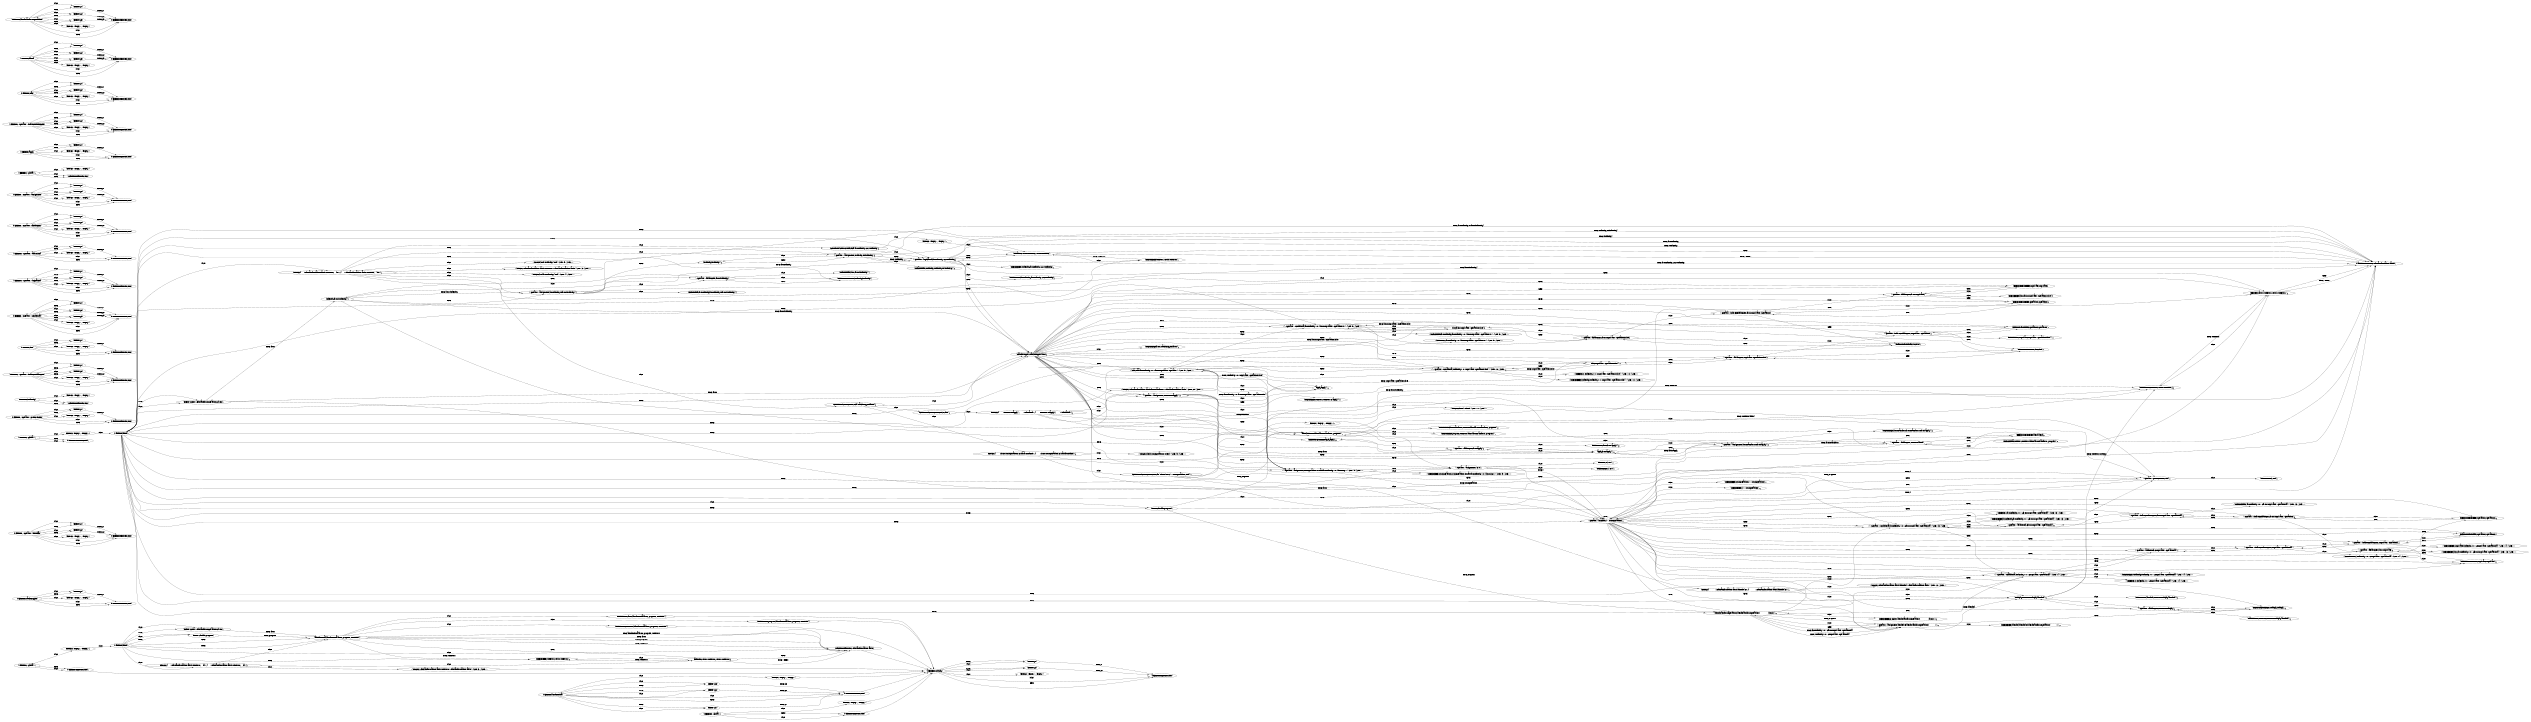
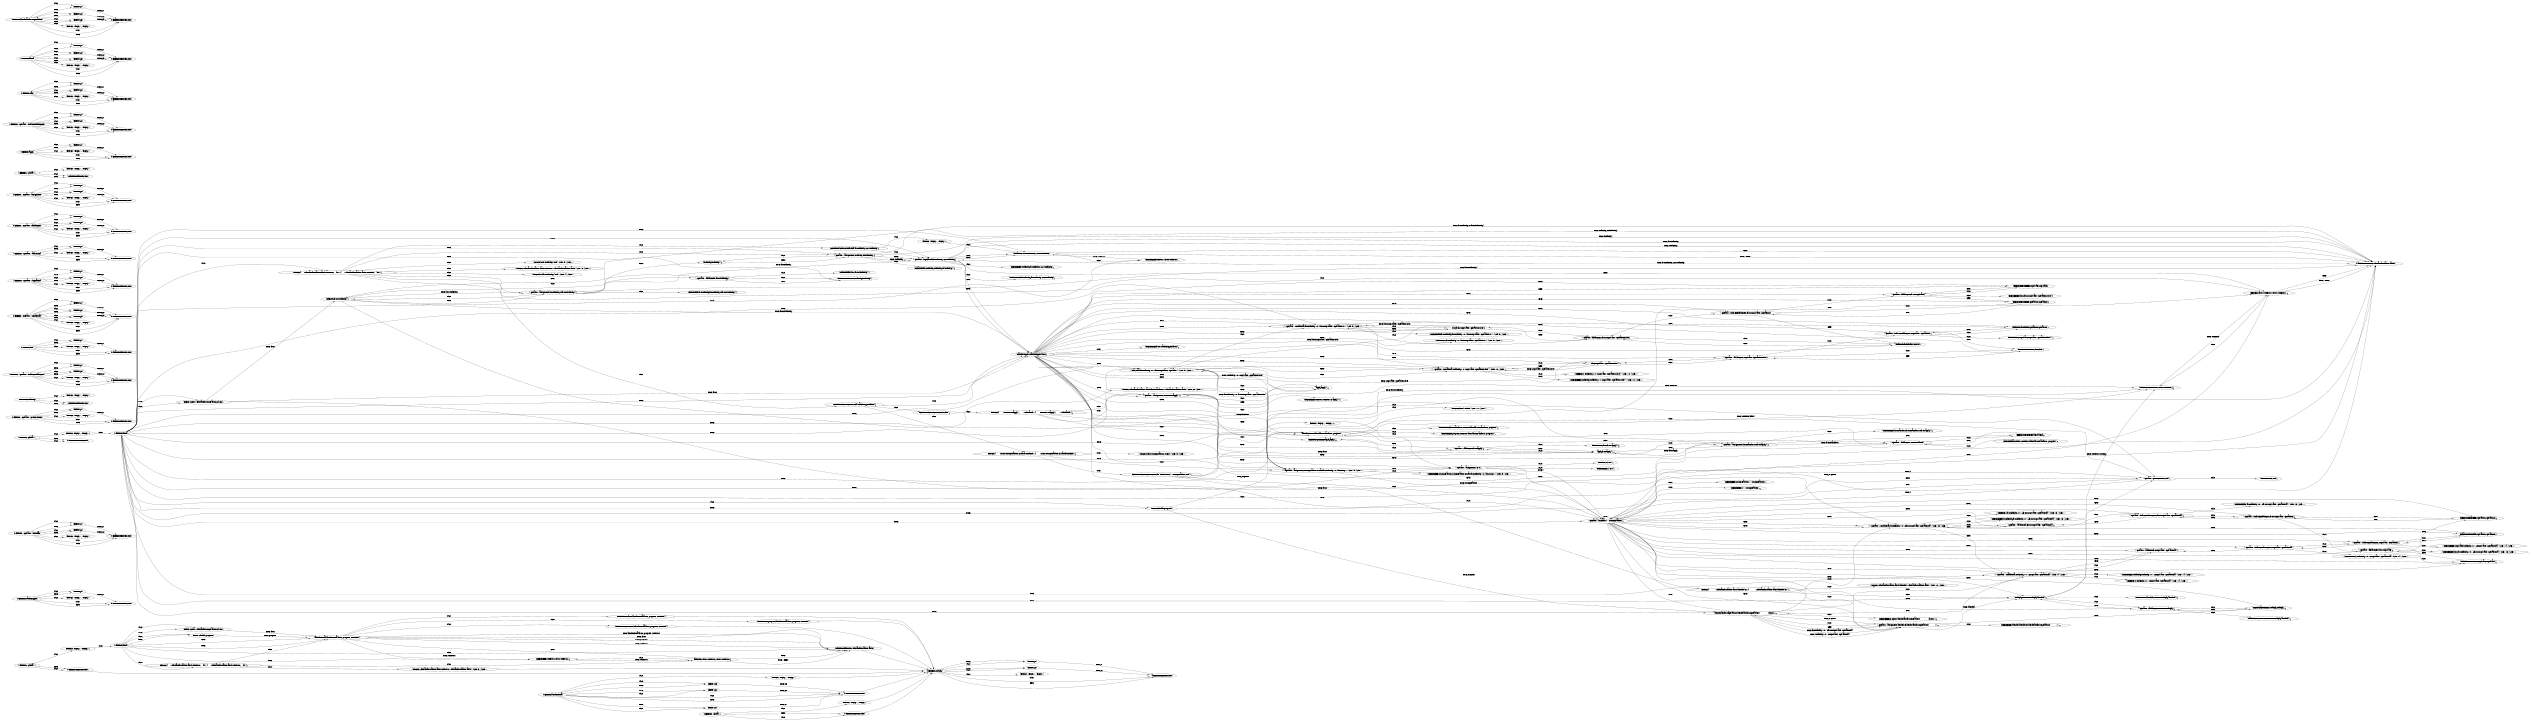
(644, 286) -> (446, 299)
(2211, 549) -> none
